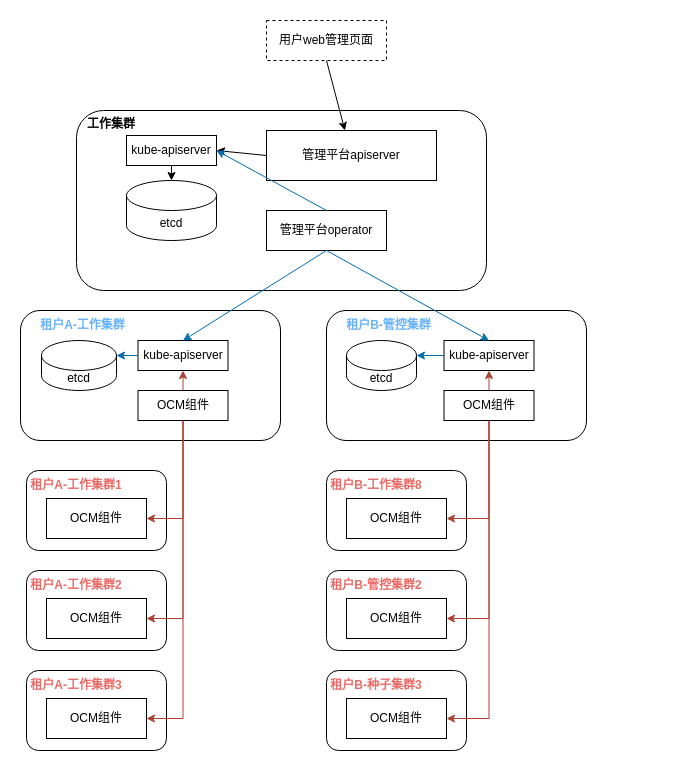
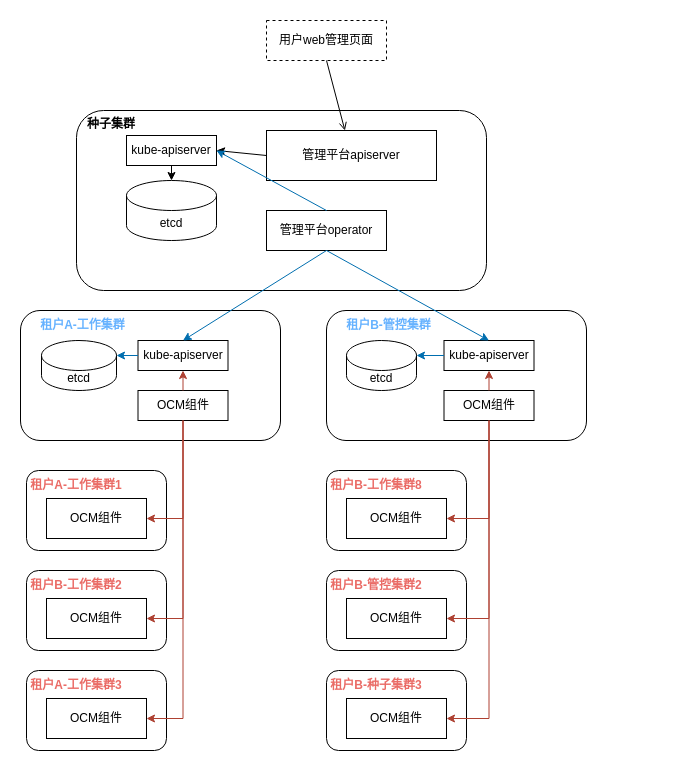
(343, 122) -> (343, 123)
(112, 125) -> (112, 125)
(77, 586) -> (77, 586)
